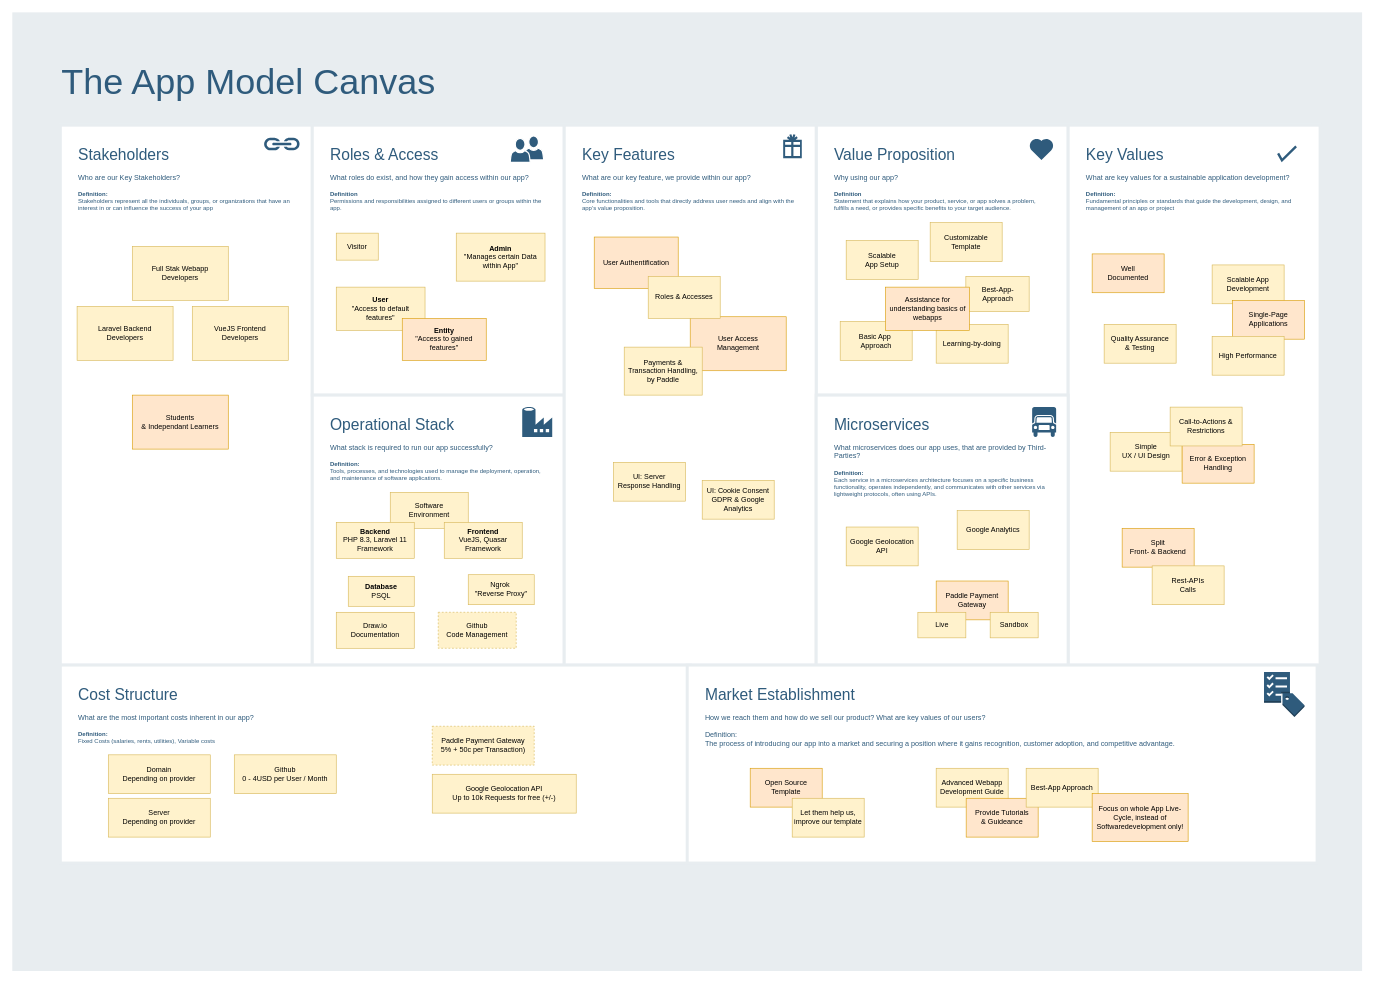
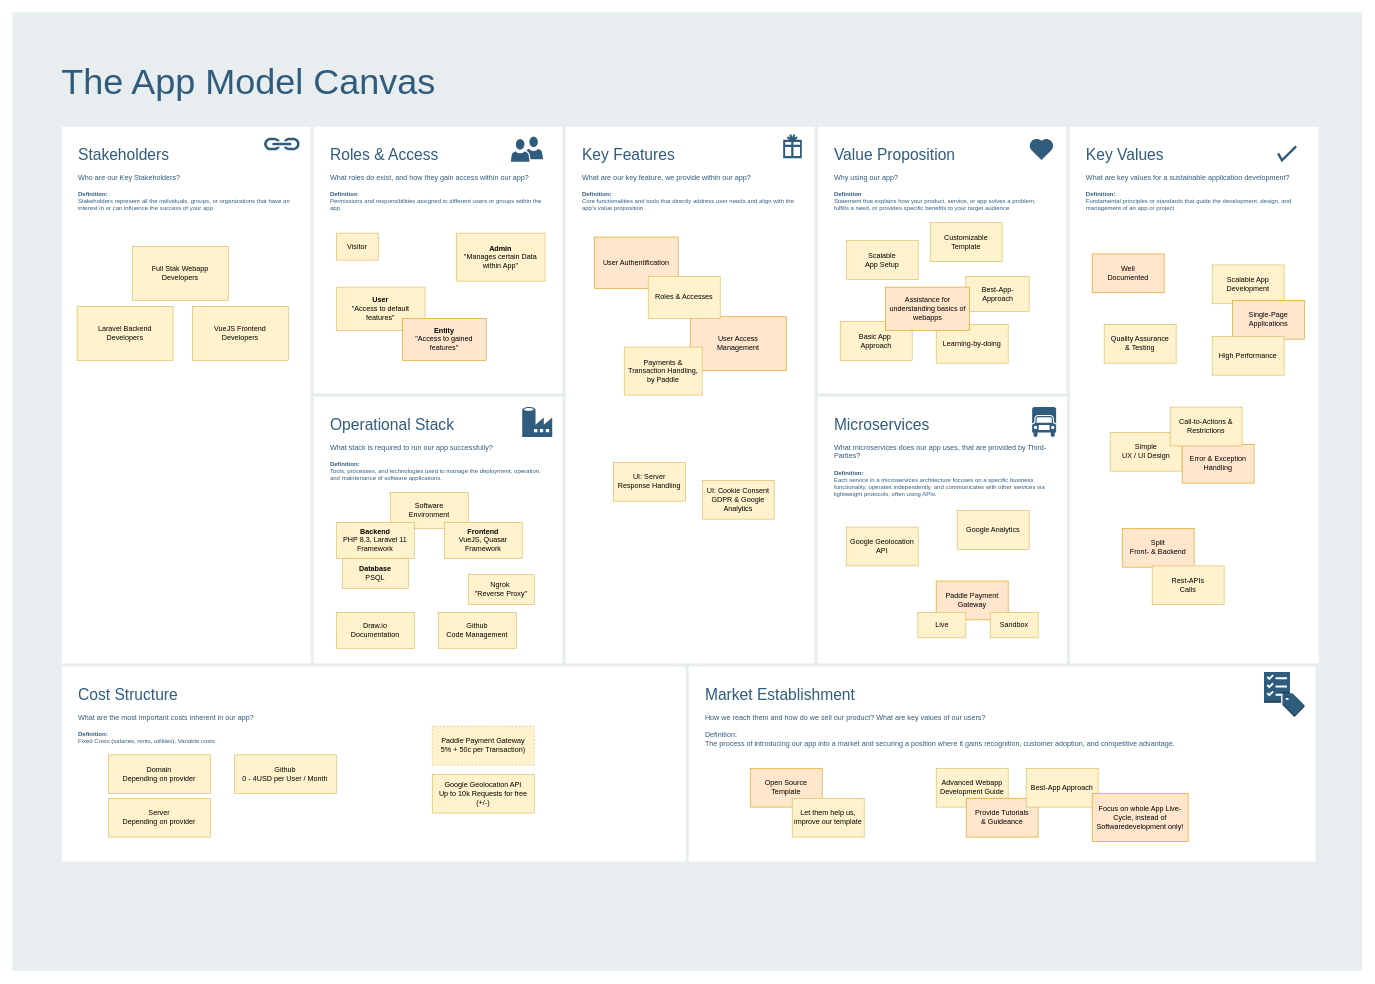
(180, 422) -> none
(381, 591) -> (375, 573)
(477, 630) -> (477, 630)
(504, 794) -> (483, 794)
